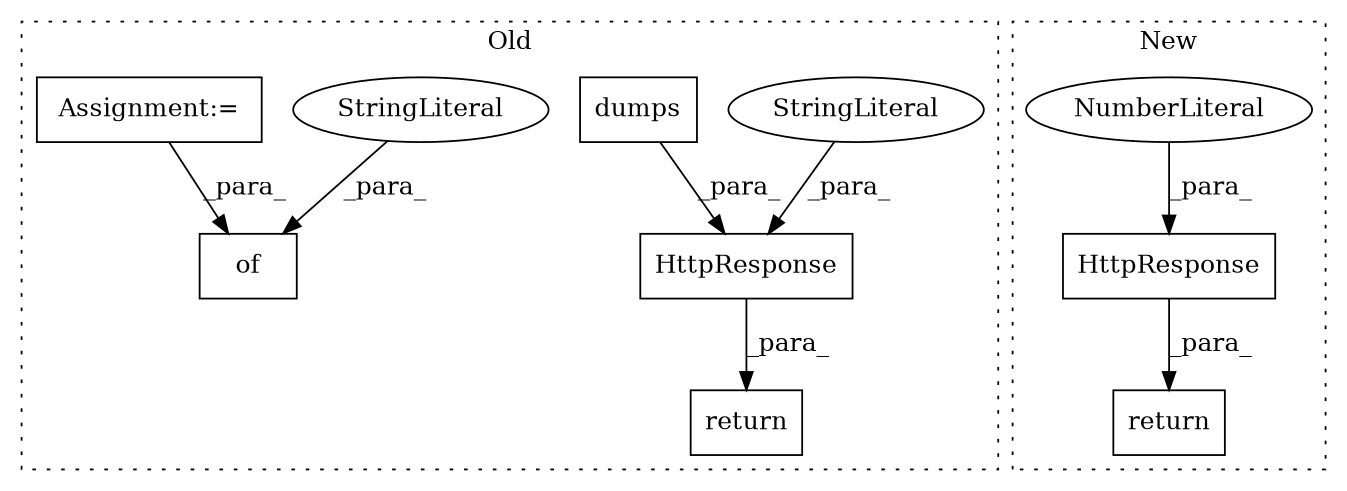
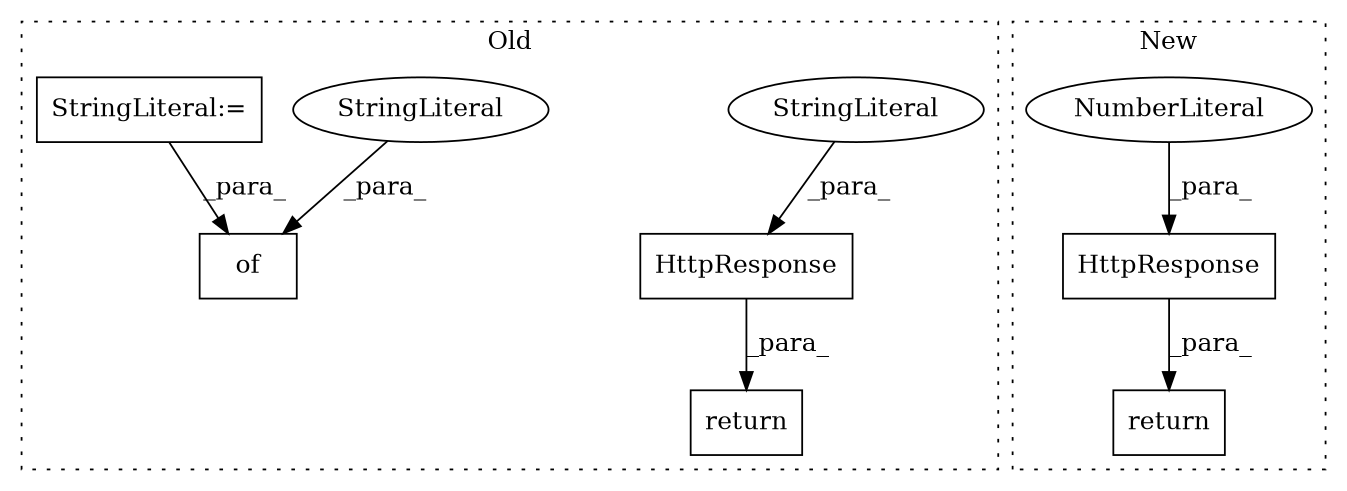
(149, 110) -> (149, 110)
(639, 110) -> none
